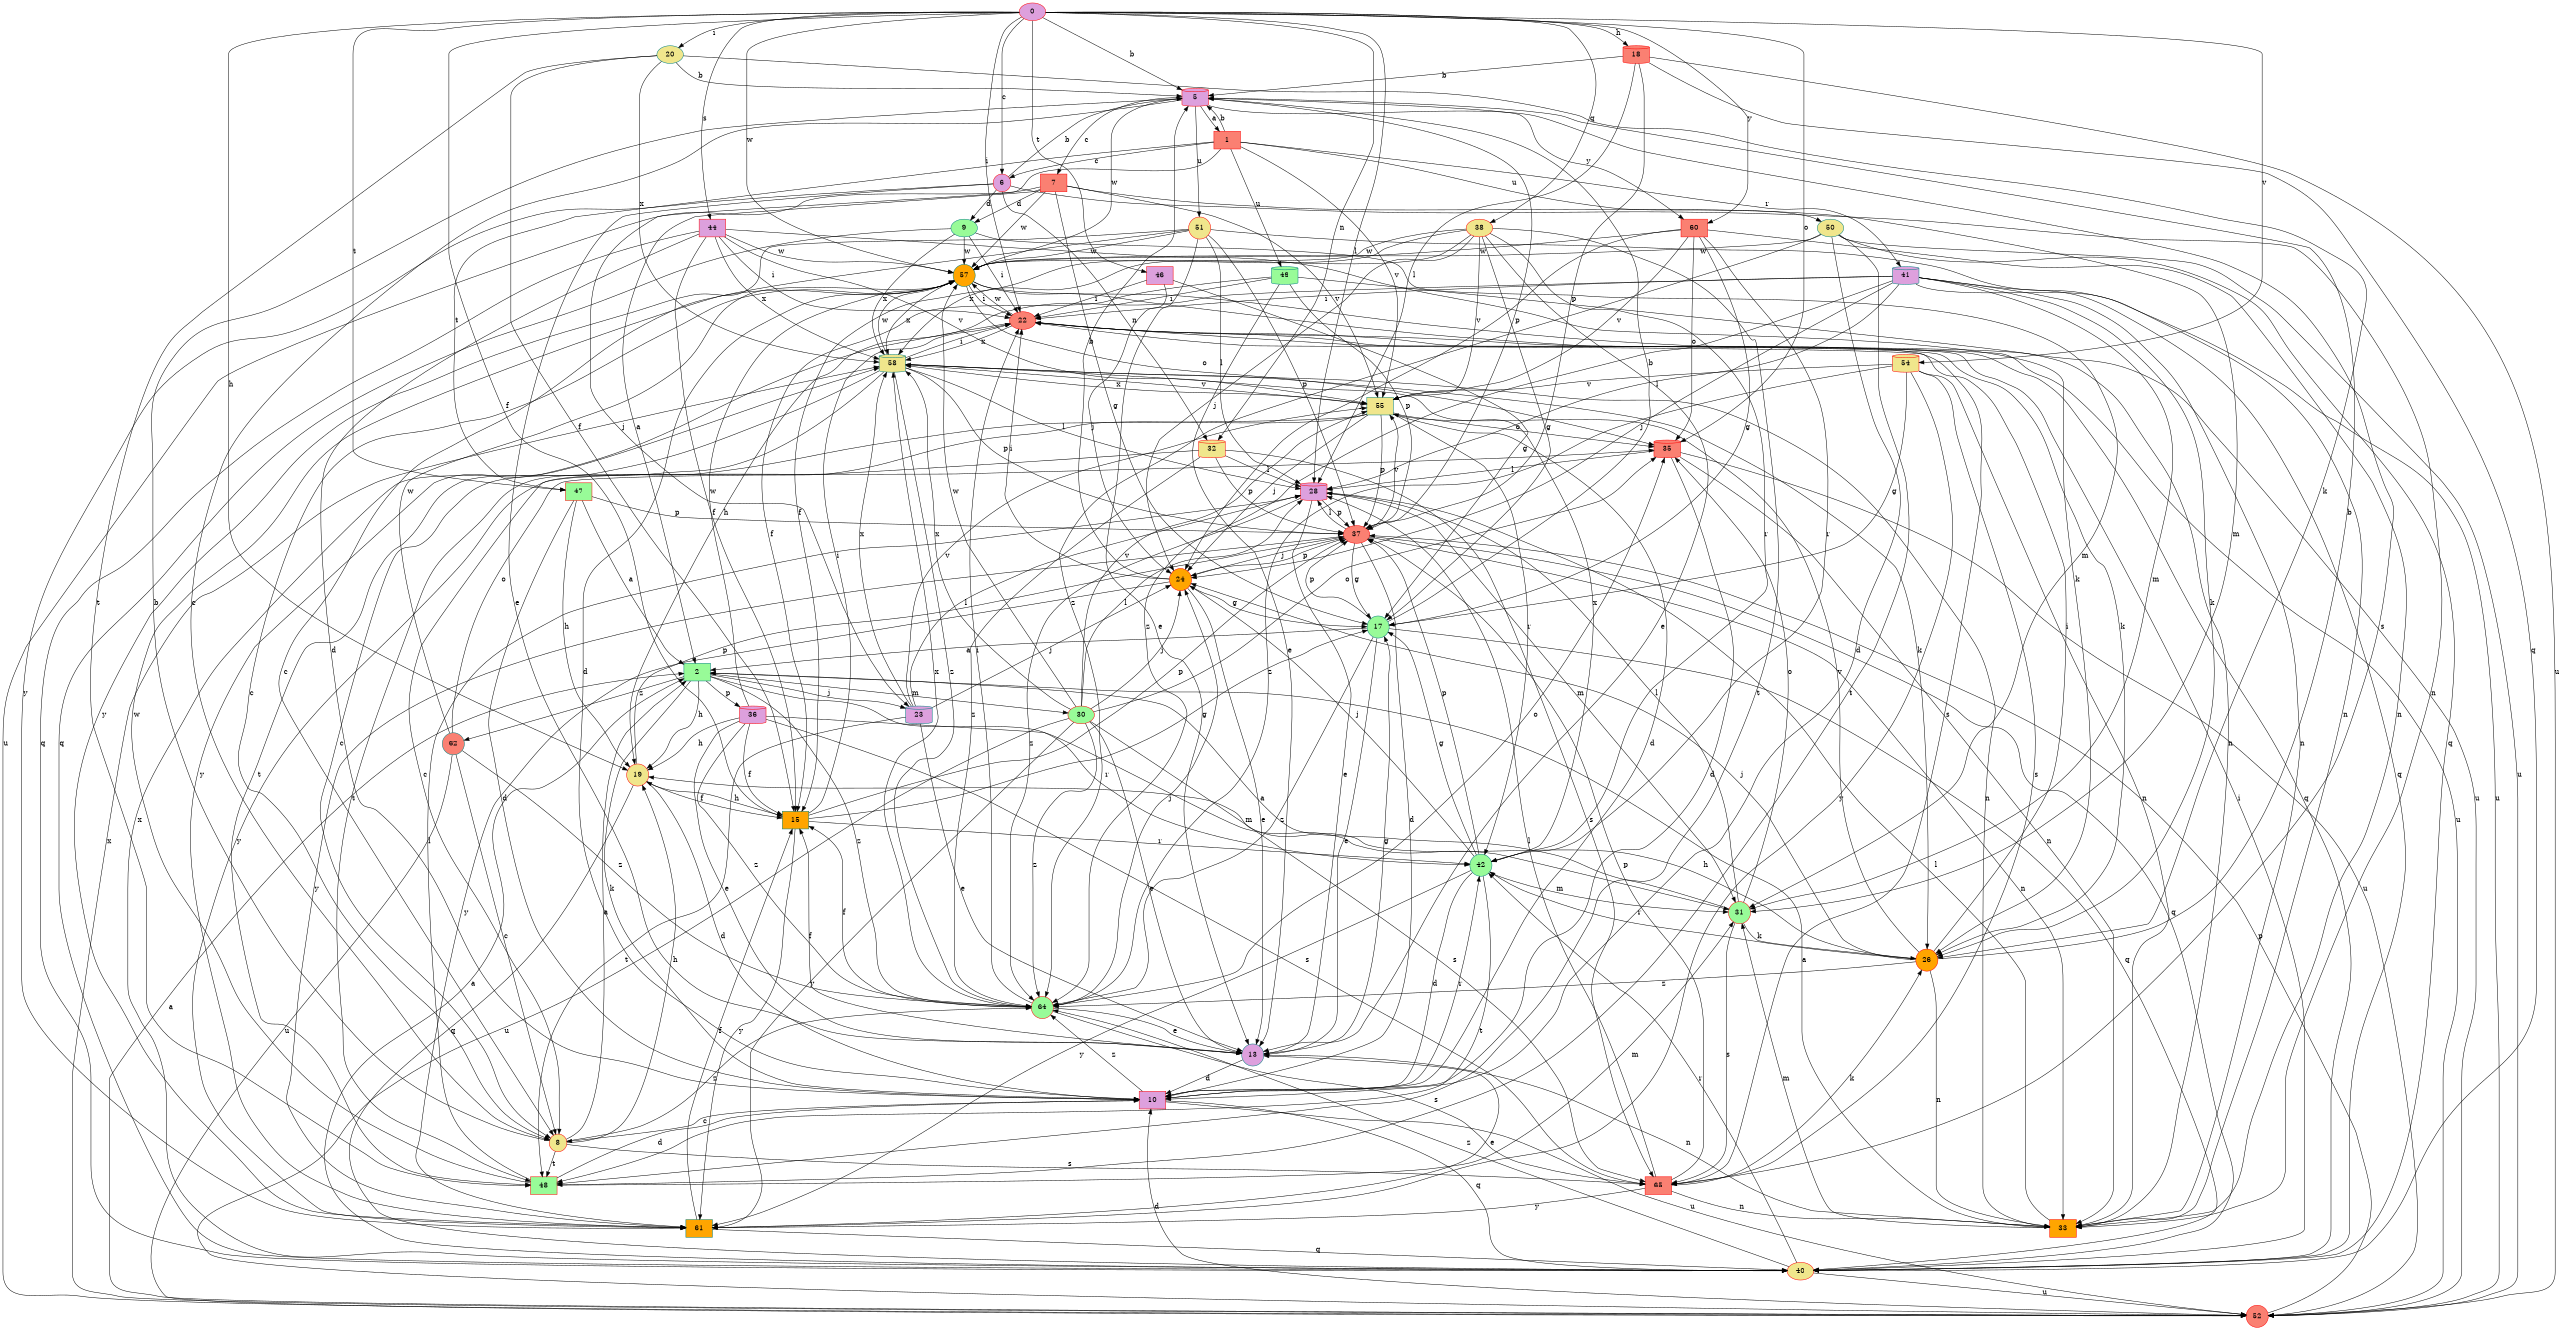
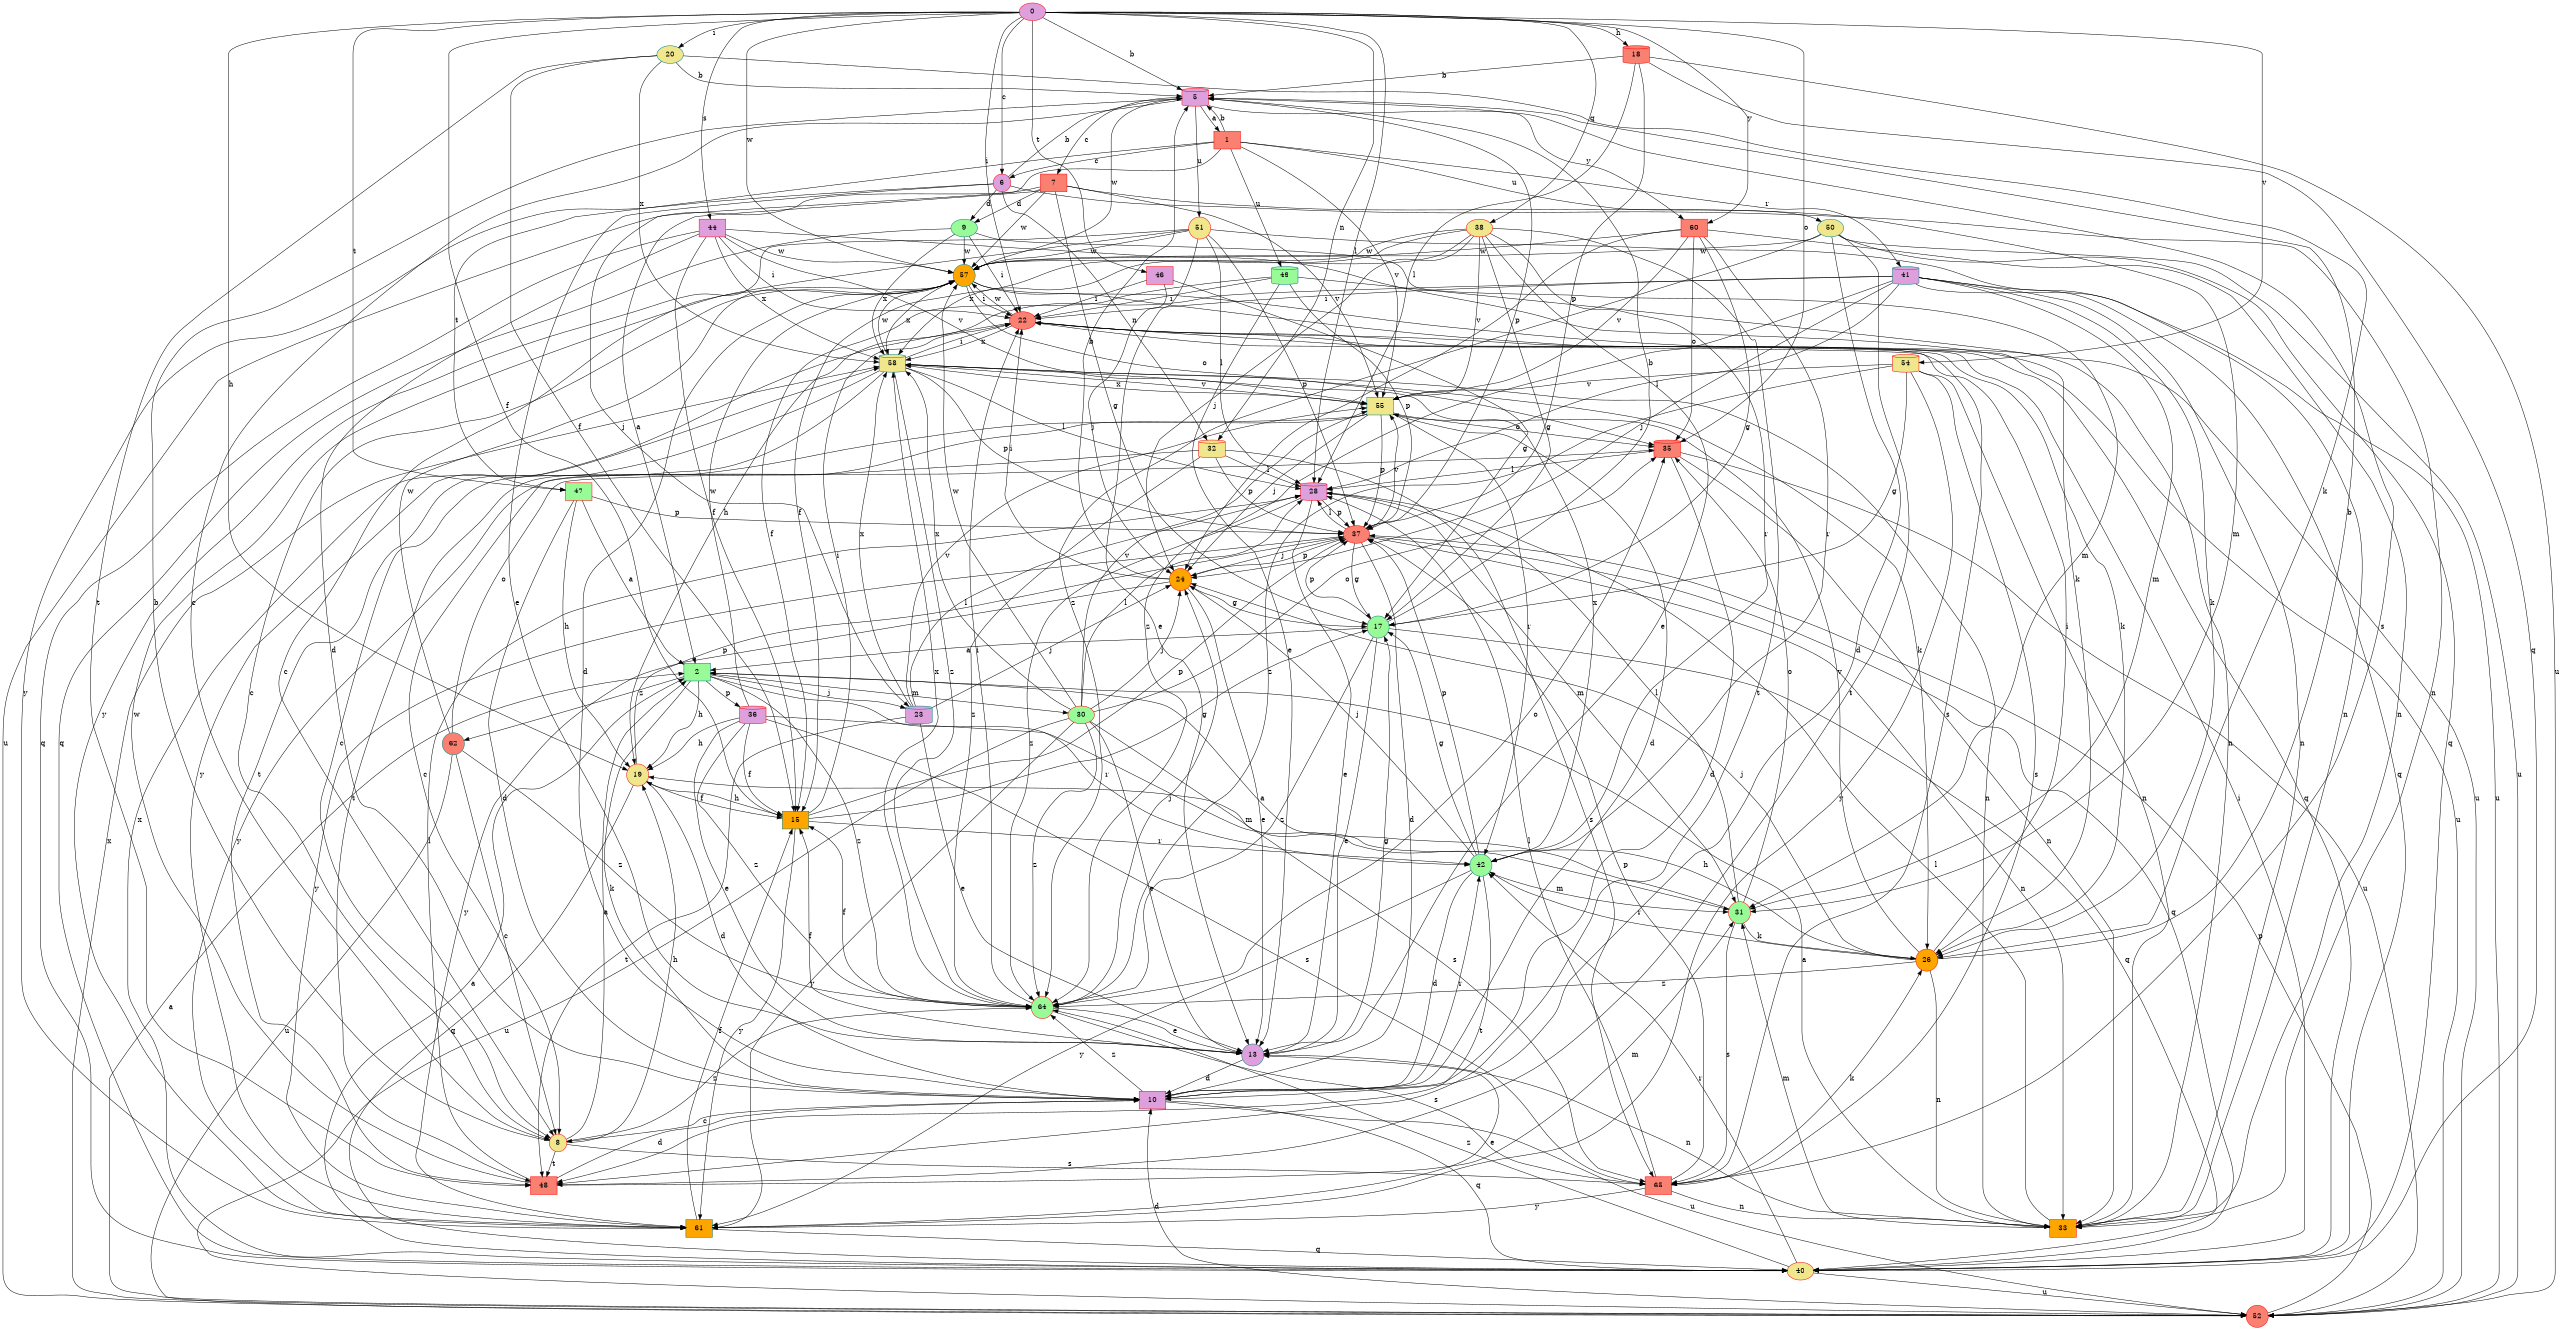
(544, 1186) -> (544, 1186)
